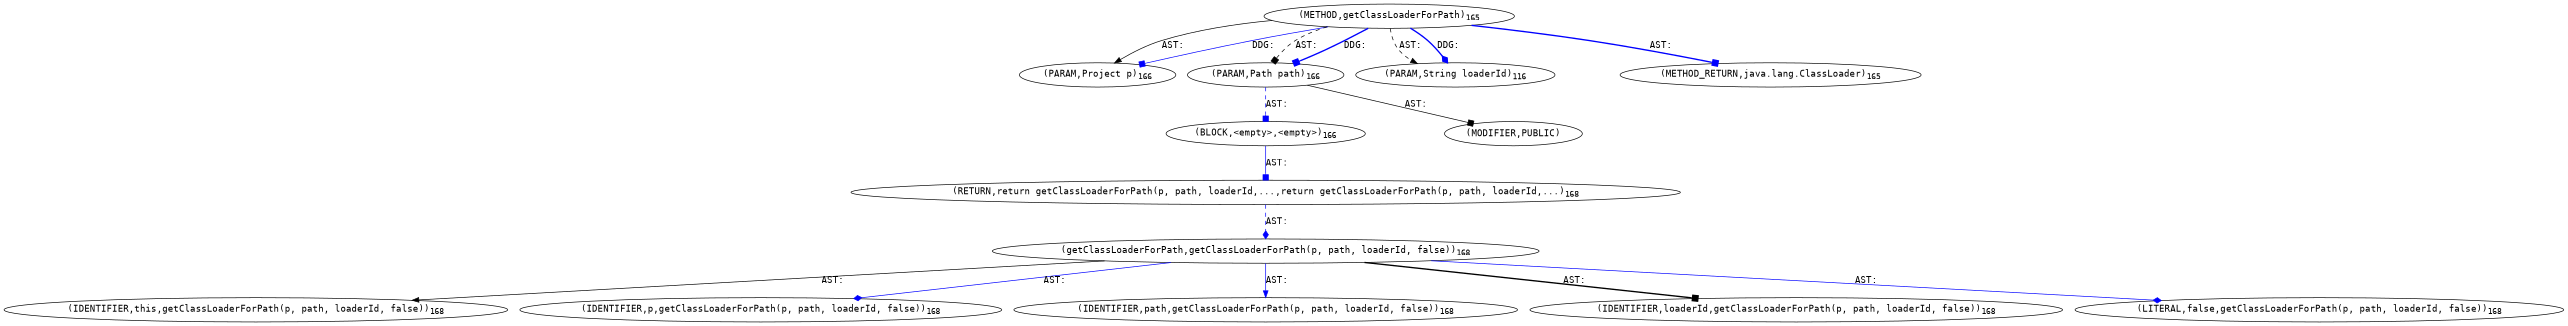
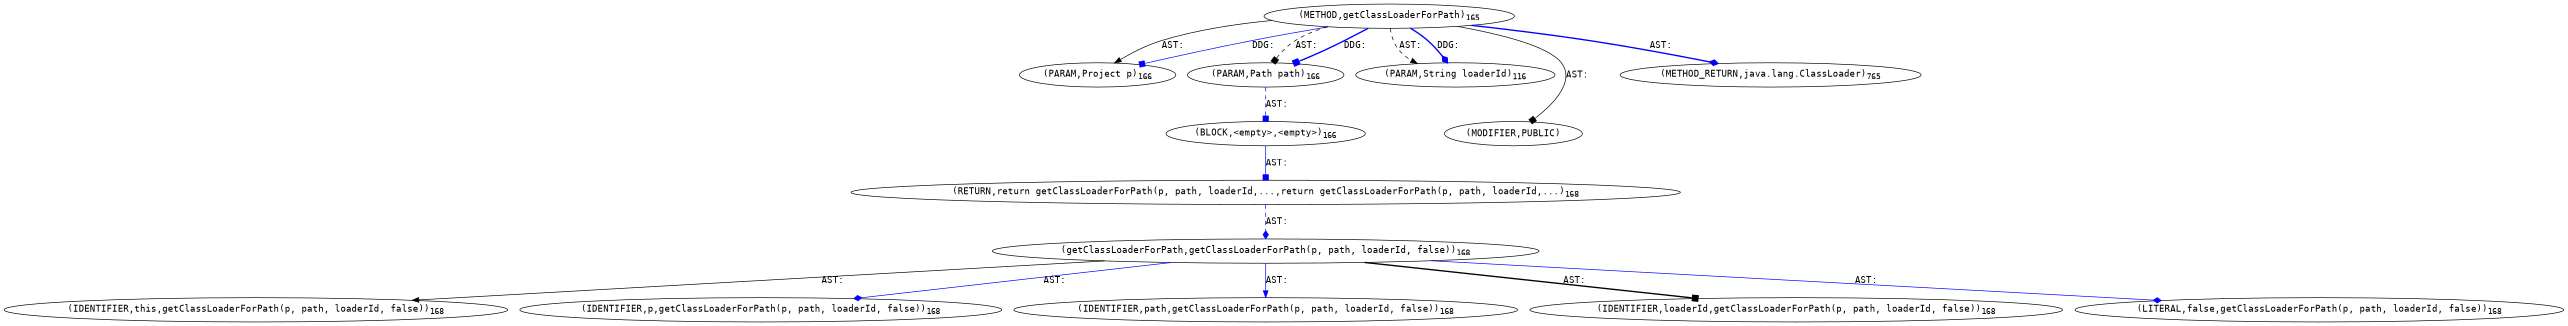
(1592, 41) -> (1592, 41)
(1874, 74) -> (1874, 74)
(1387, 104) -> (1543, 50)
